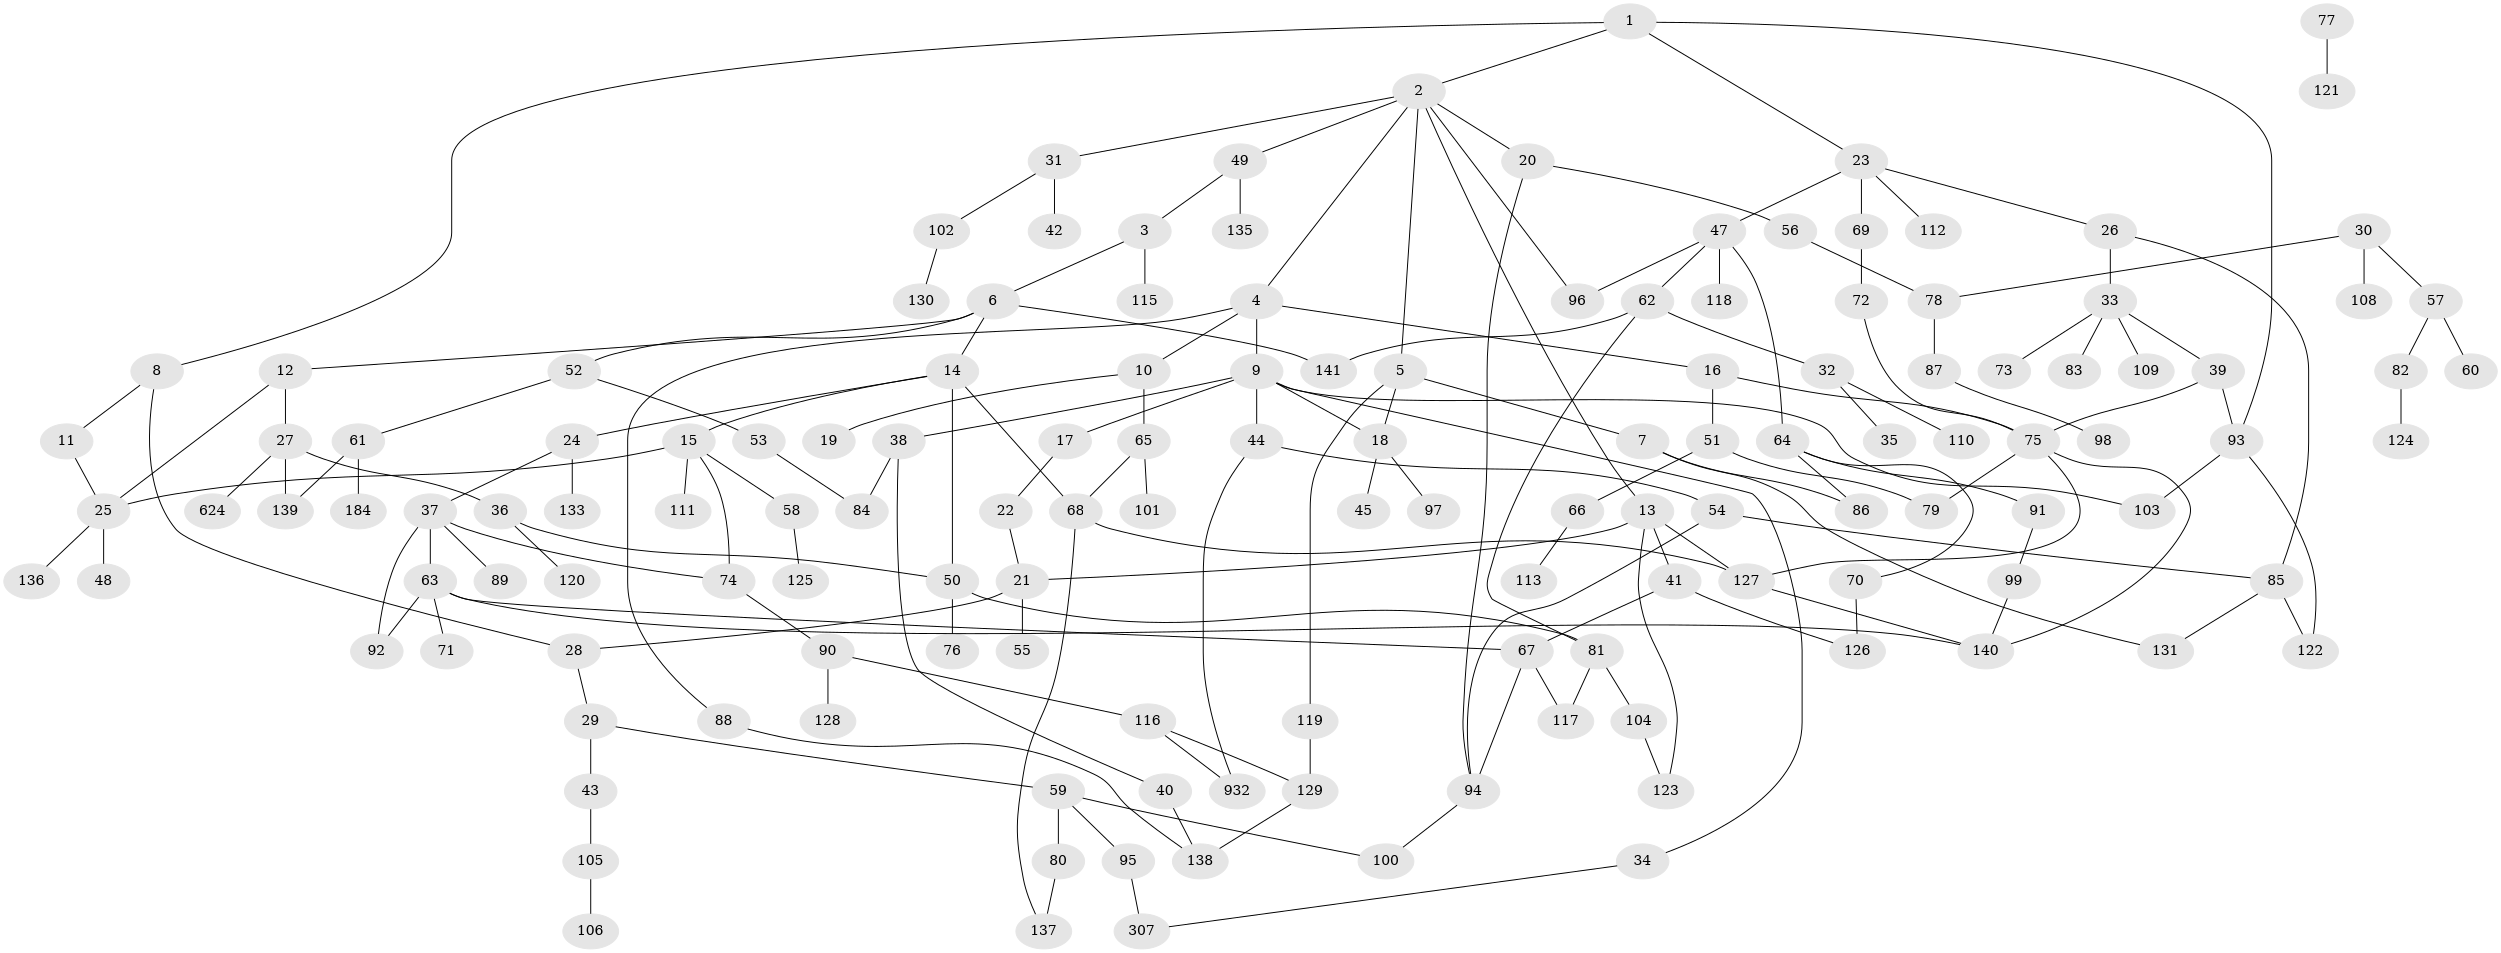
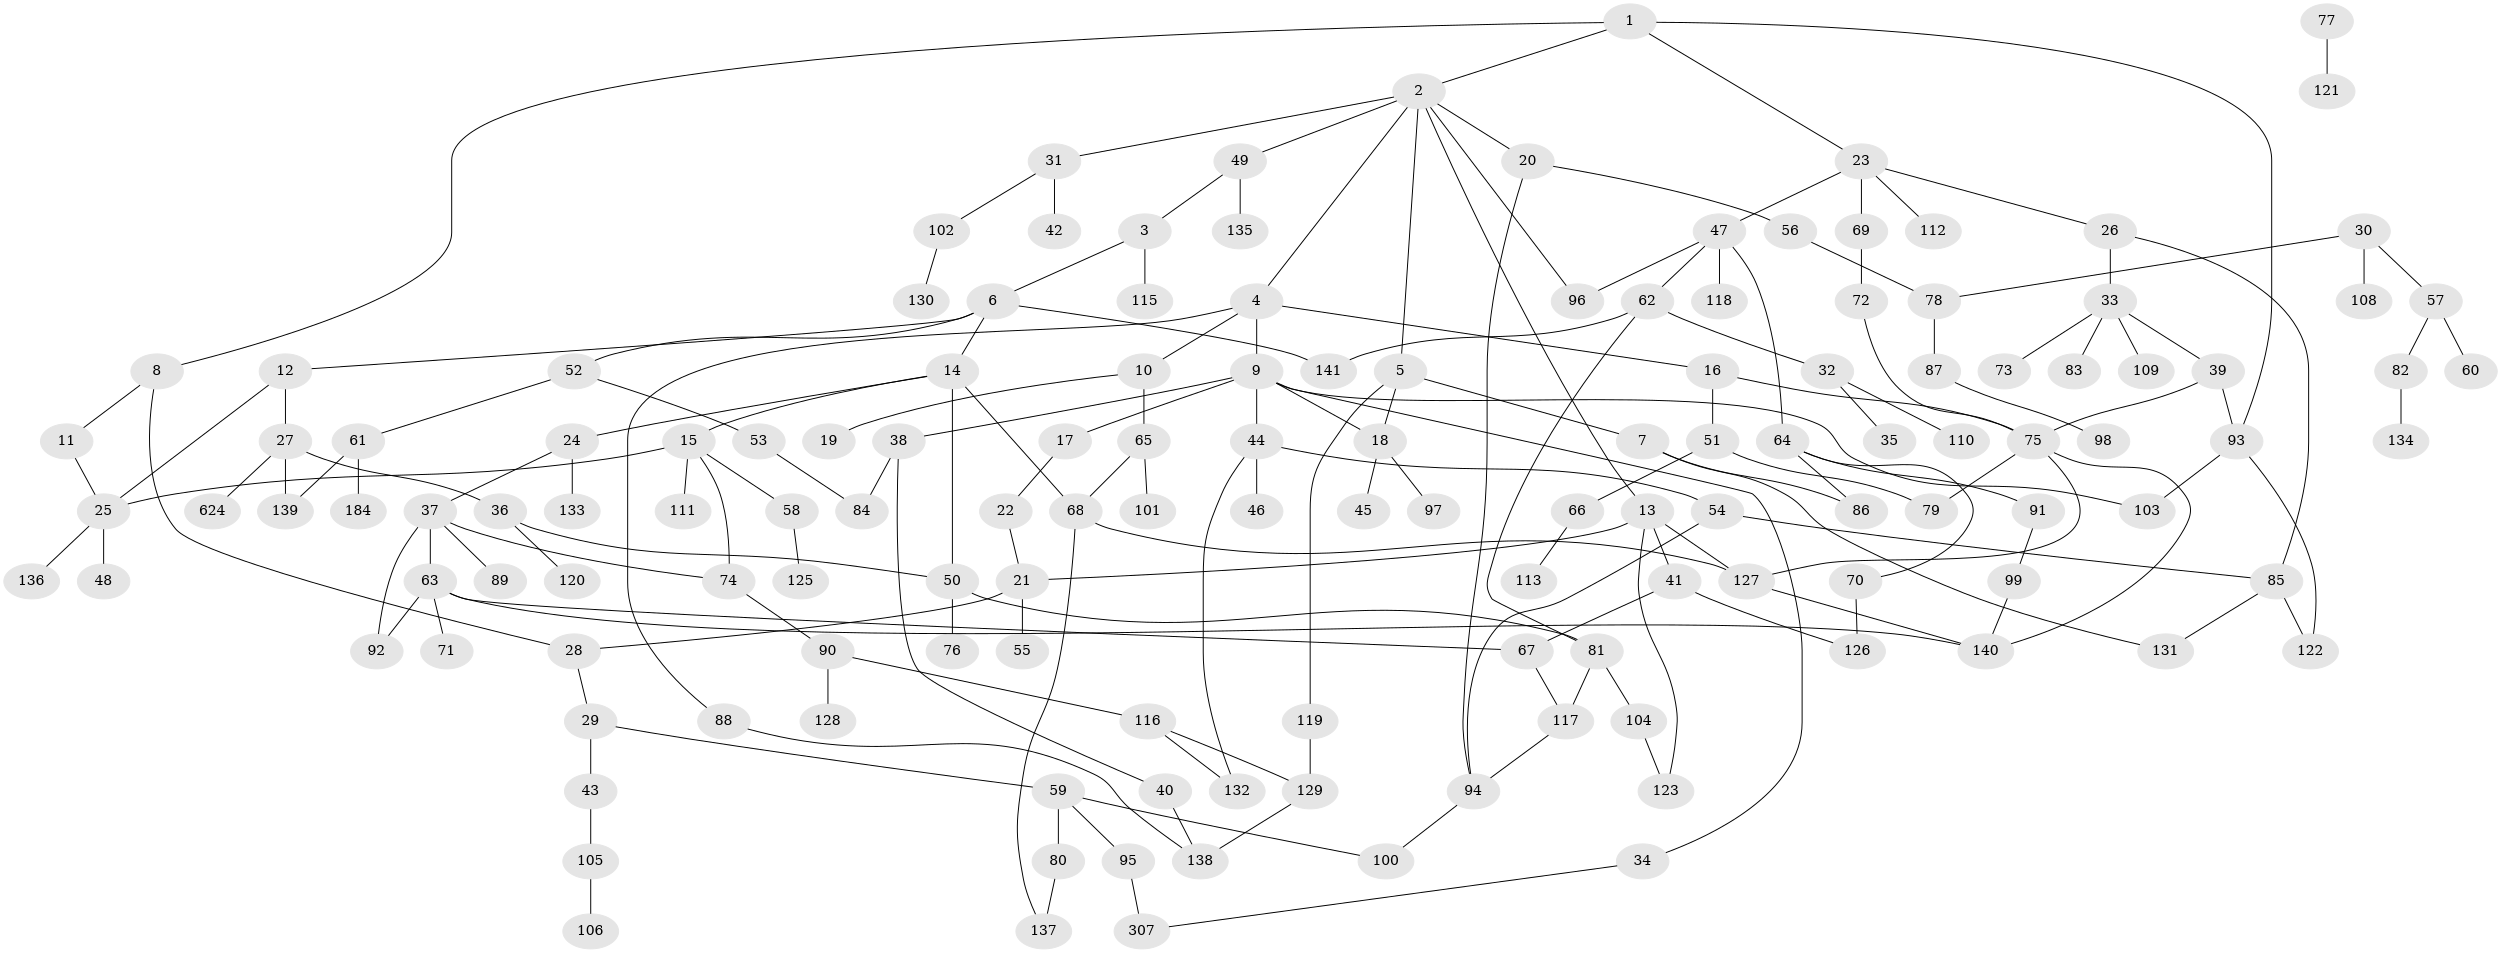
(2401, 441) -> (2401, 441)
none -> (1257, 511)
(1500, 721) -> (1519, 757)
(1237, 791) -> (1237, 791)
